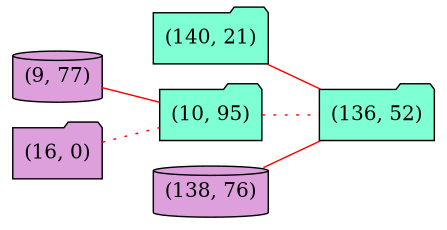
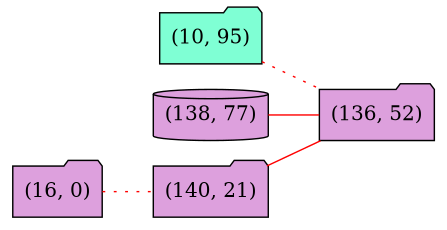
(211, 38) -> (211, 192)
(57, 77) -> none
(377, 115) -> (377, 115)
(131, 135) -> (128, 192)
(211, 192) -> (211, 115)
